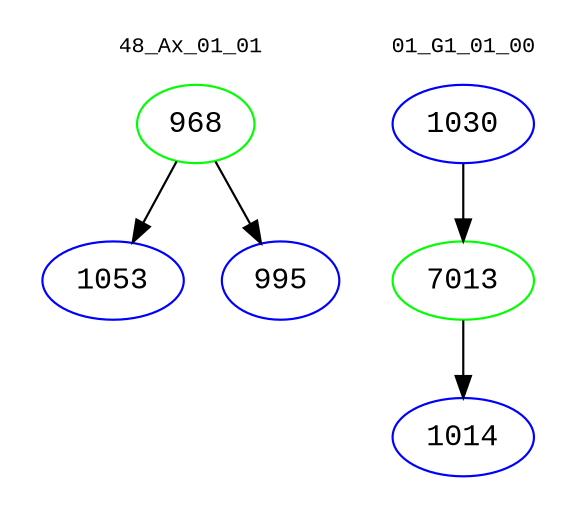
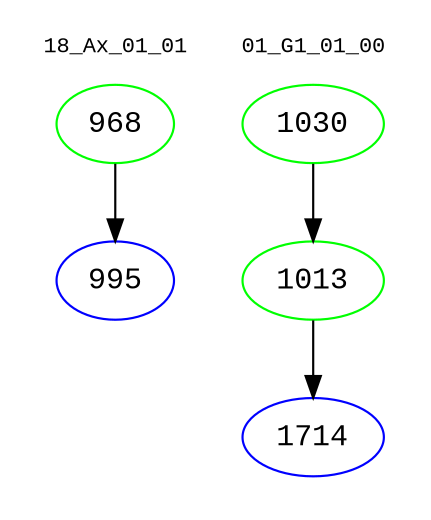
(191, 47) -> (116, 47)
(463, 124) -> (313, 124)
(113, 281) -> none
(463, 281) -> (313, 281)
(463, 437) -> (313, 437)
